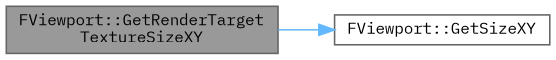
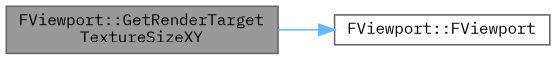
(442, 30) -> (442, 30)
